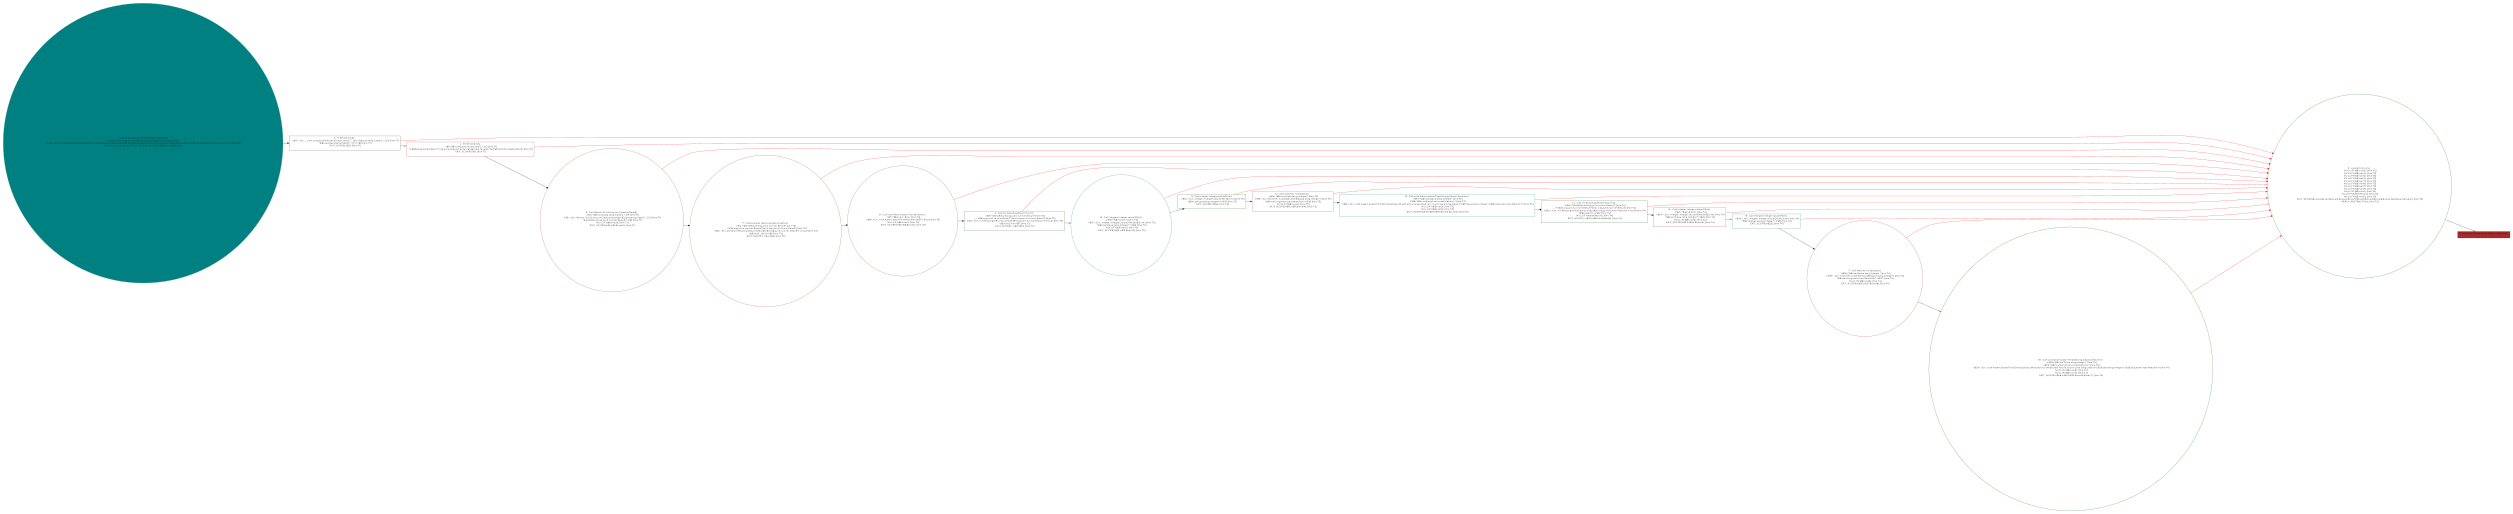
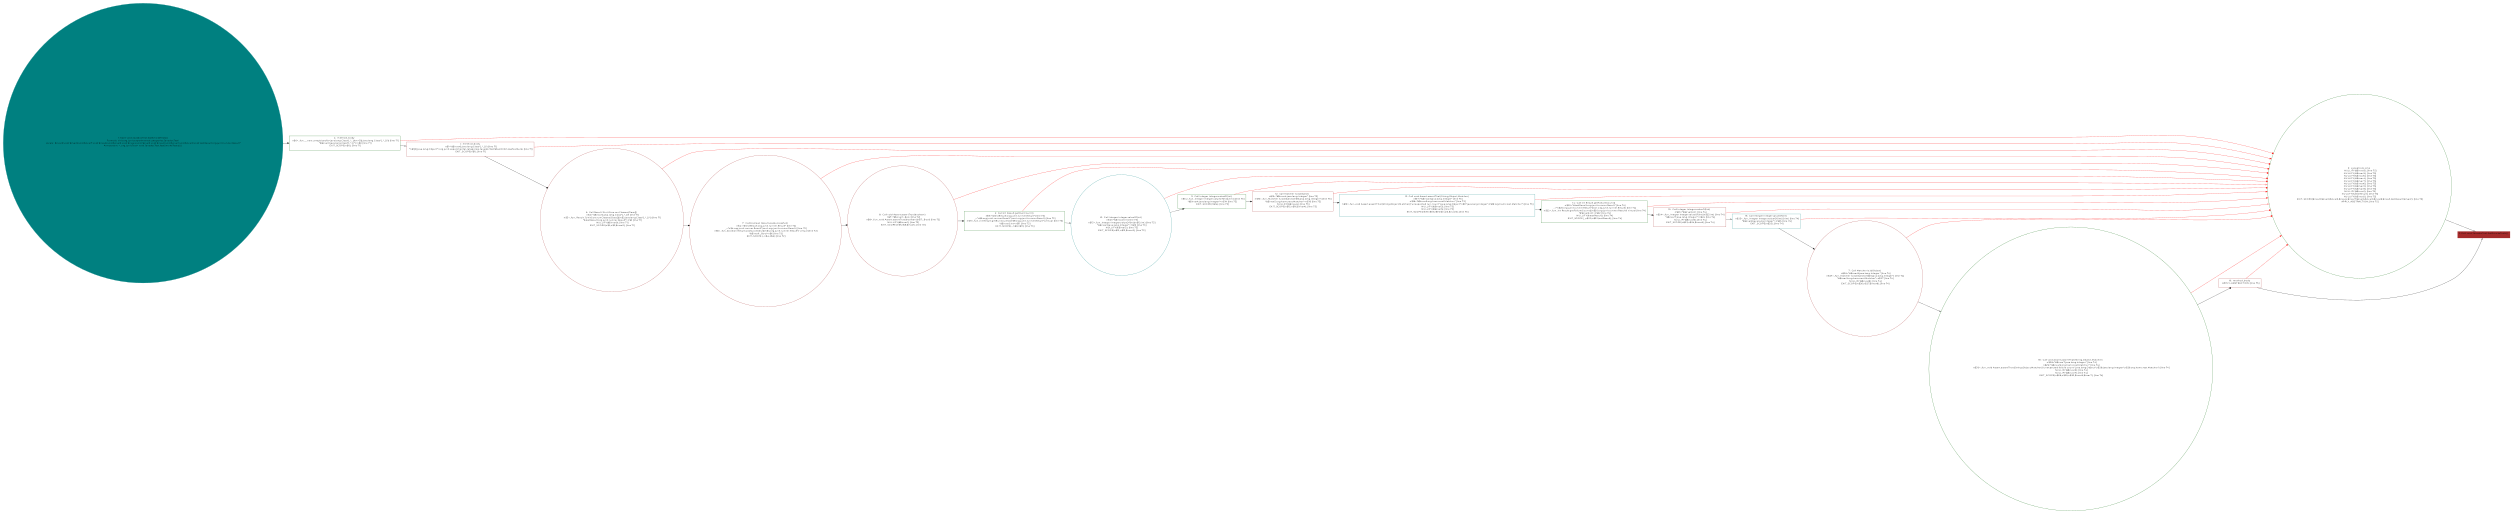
none -> (2240, 283)
